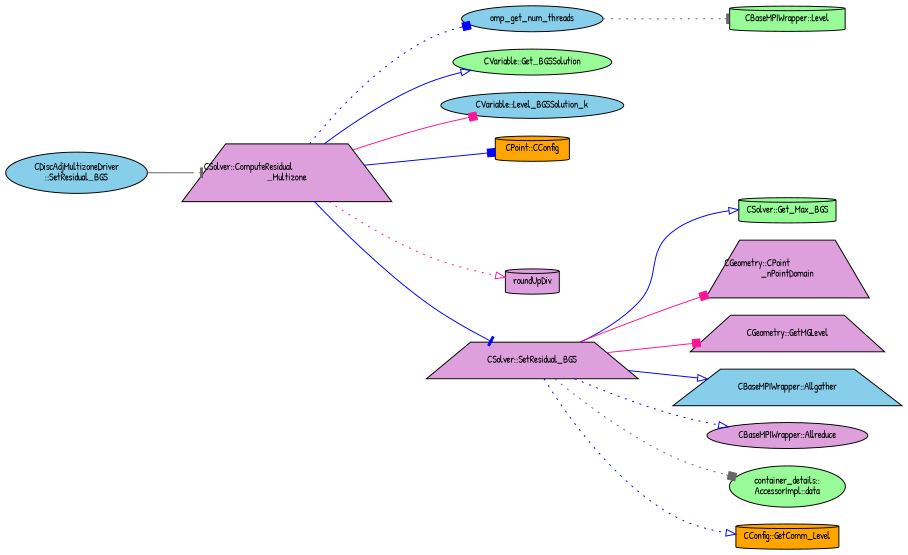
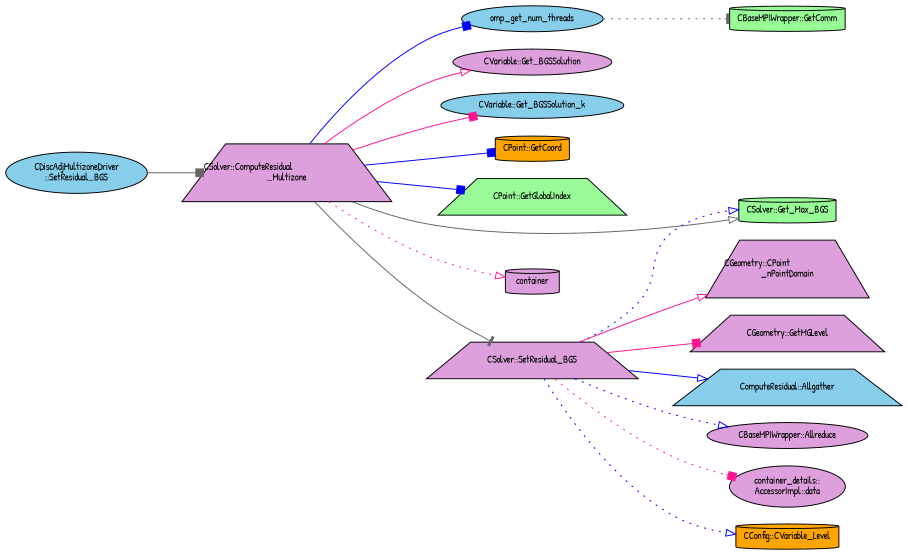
(787, 19) -> (787, 19)
(532, 62) -> (532, 62)
(377, 74) -> (377, 74)
(389, 101) -> (389, 101)
(532, 105) -> (532, 105)
(532, 149) -> (532, 149)
(171, 173) -> (171, 173)
none -> (532, 197)
none -> (539, 233)
(653, 271) -> (653, 271)
(396, 278) -> (396, 278)
(532, 282) -> (532, 282)
(638, 319) -> (638, 319)
(787, 387) -> (787, 387)
(635, 437) -> (635, 437)
(787, 487) -> (787, 487)
(787, 537) -> (787, 537)
